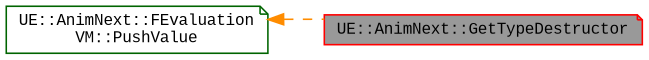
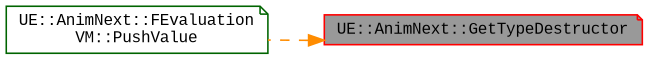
(304, 19) -> (288, 40)
